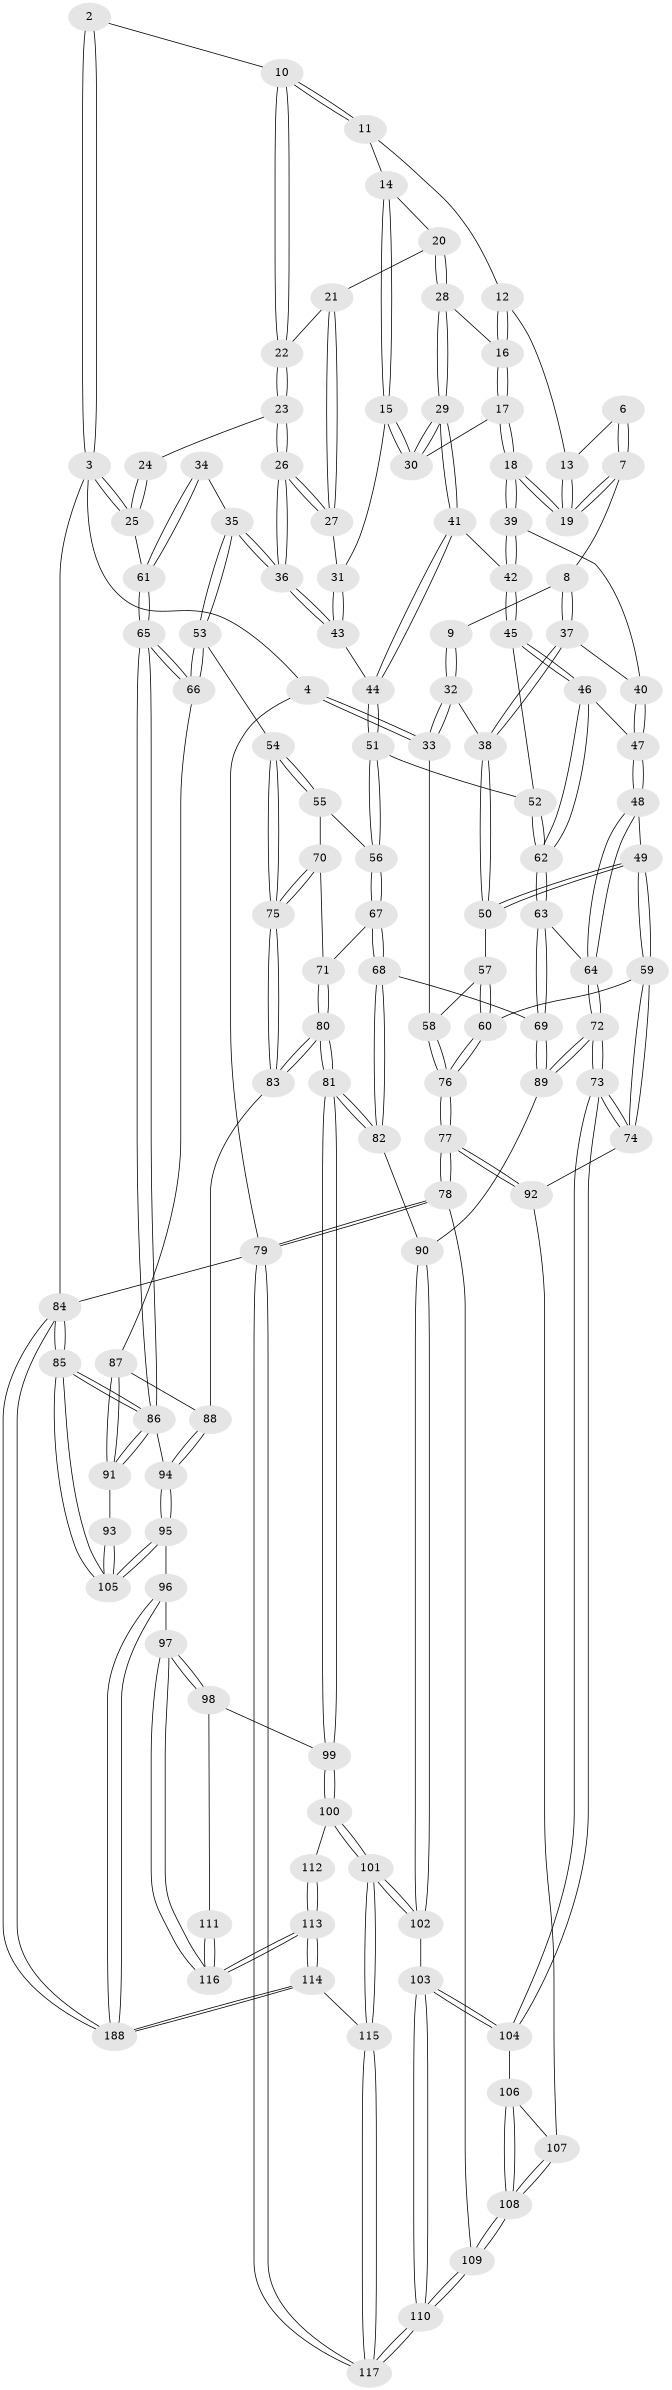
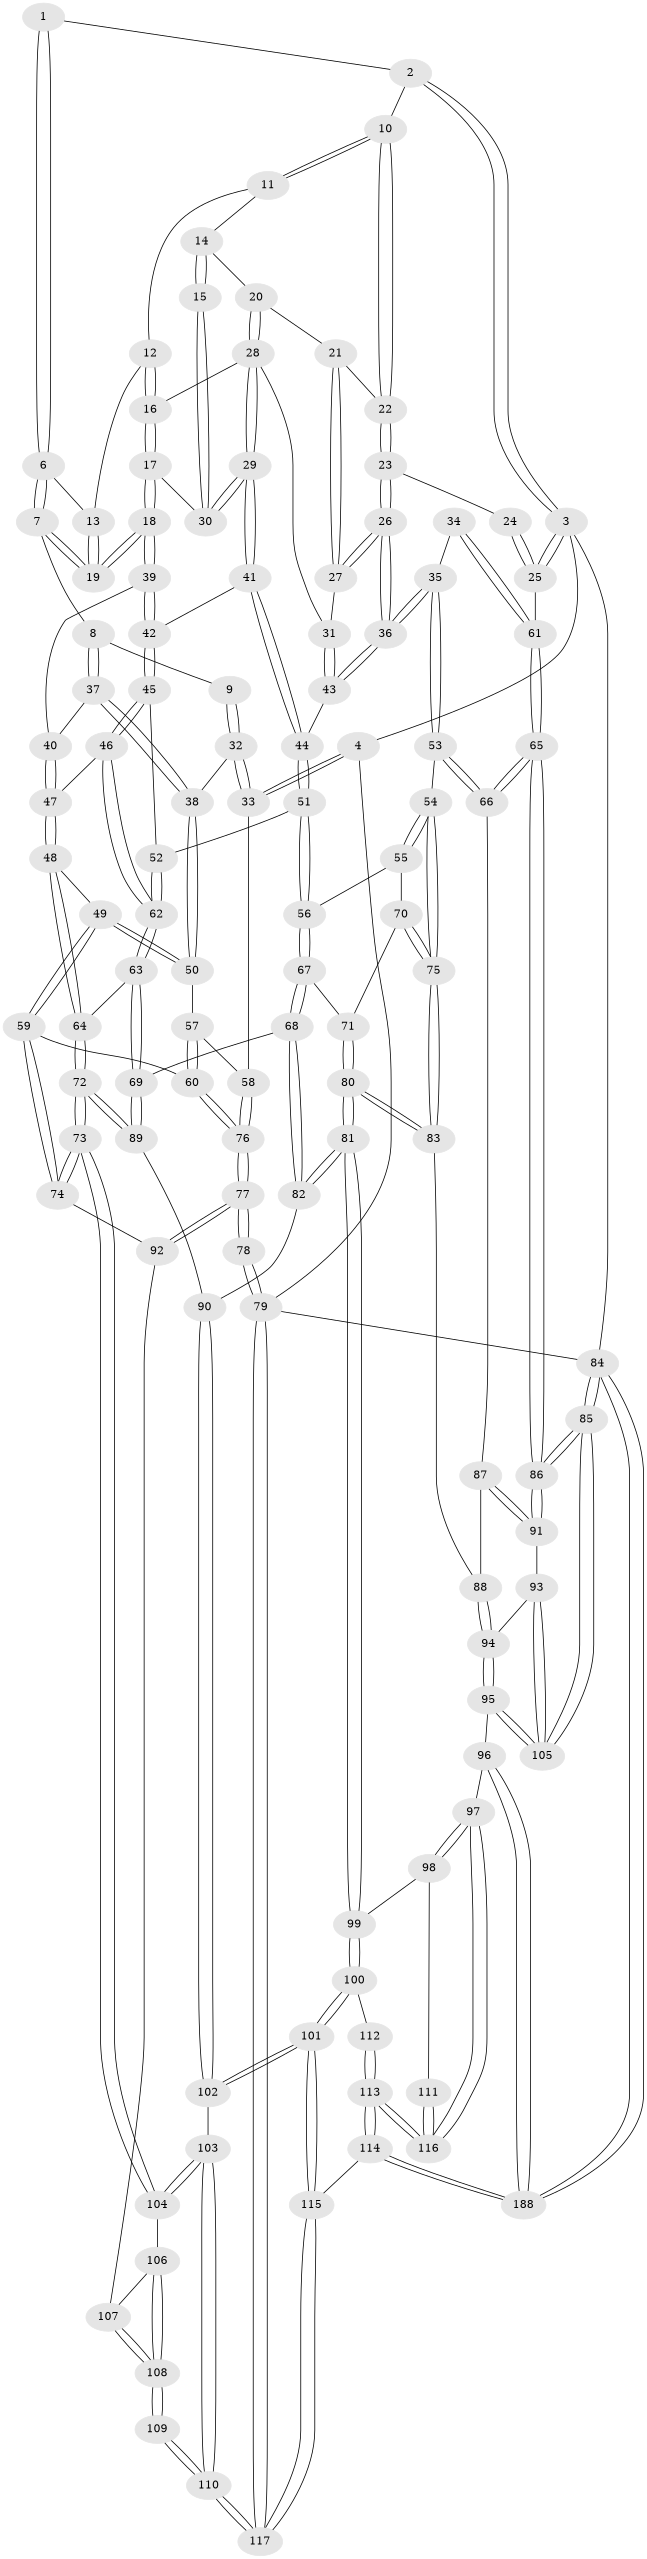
none -> (44, 17)
(372, 496) -> (293, 493)
(160, 1448) -> (513, 1616)
(465, 1727) -> none
